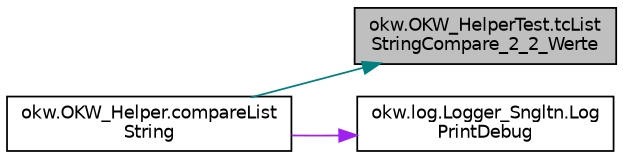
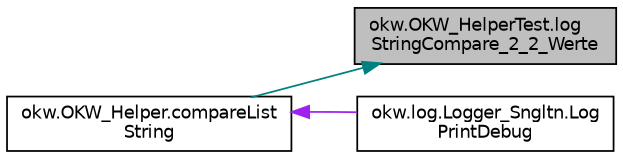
(485, 36) -> (485, 36)
(315, 136) -> (333, 112)
